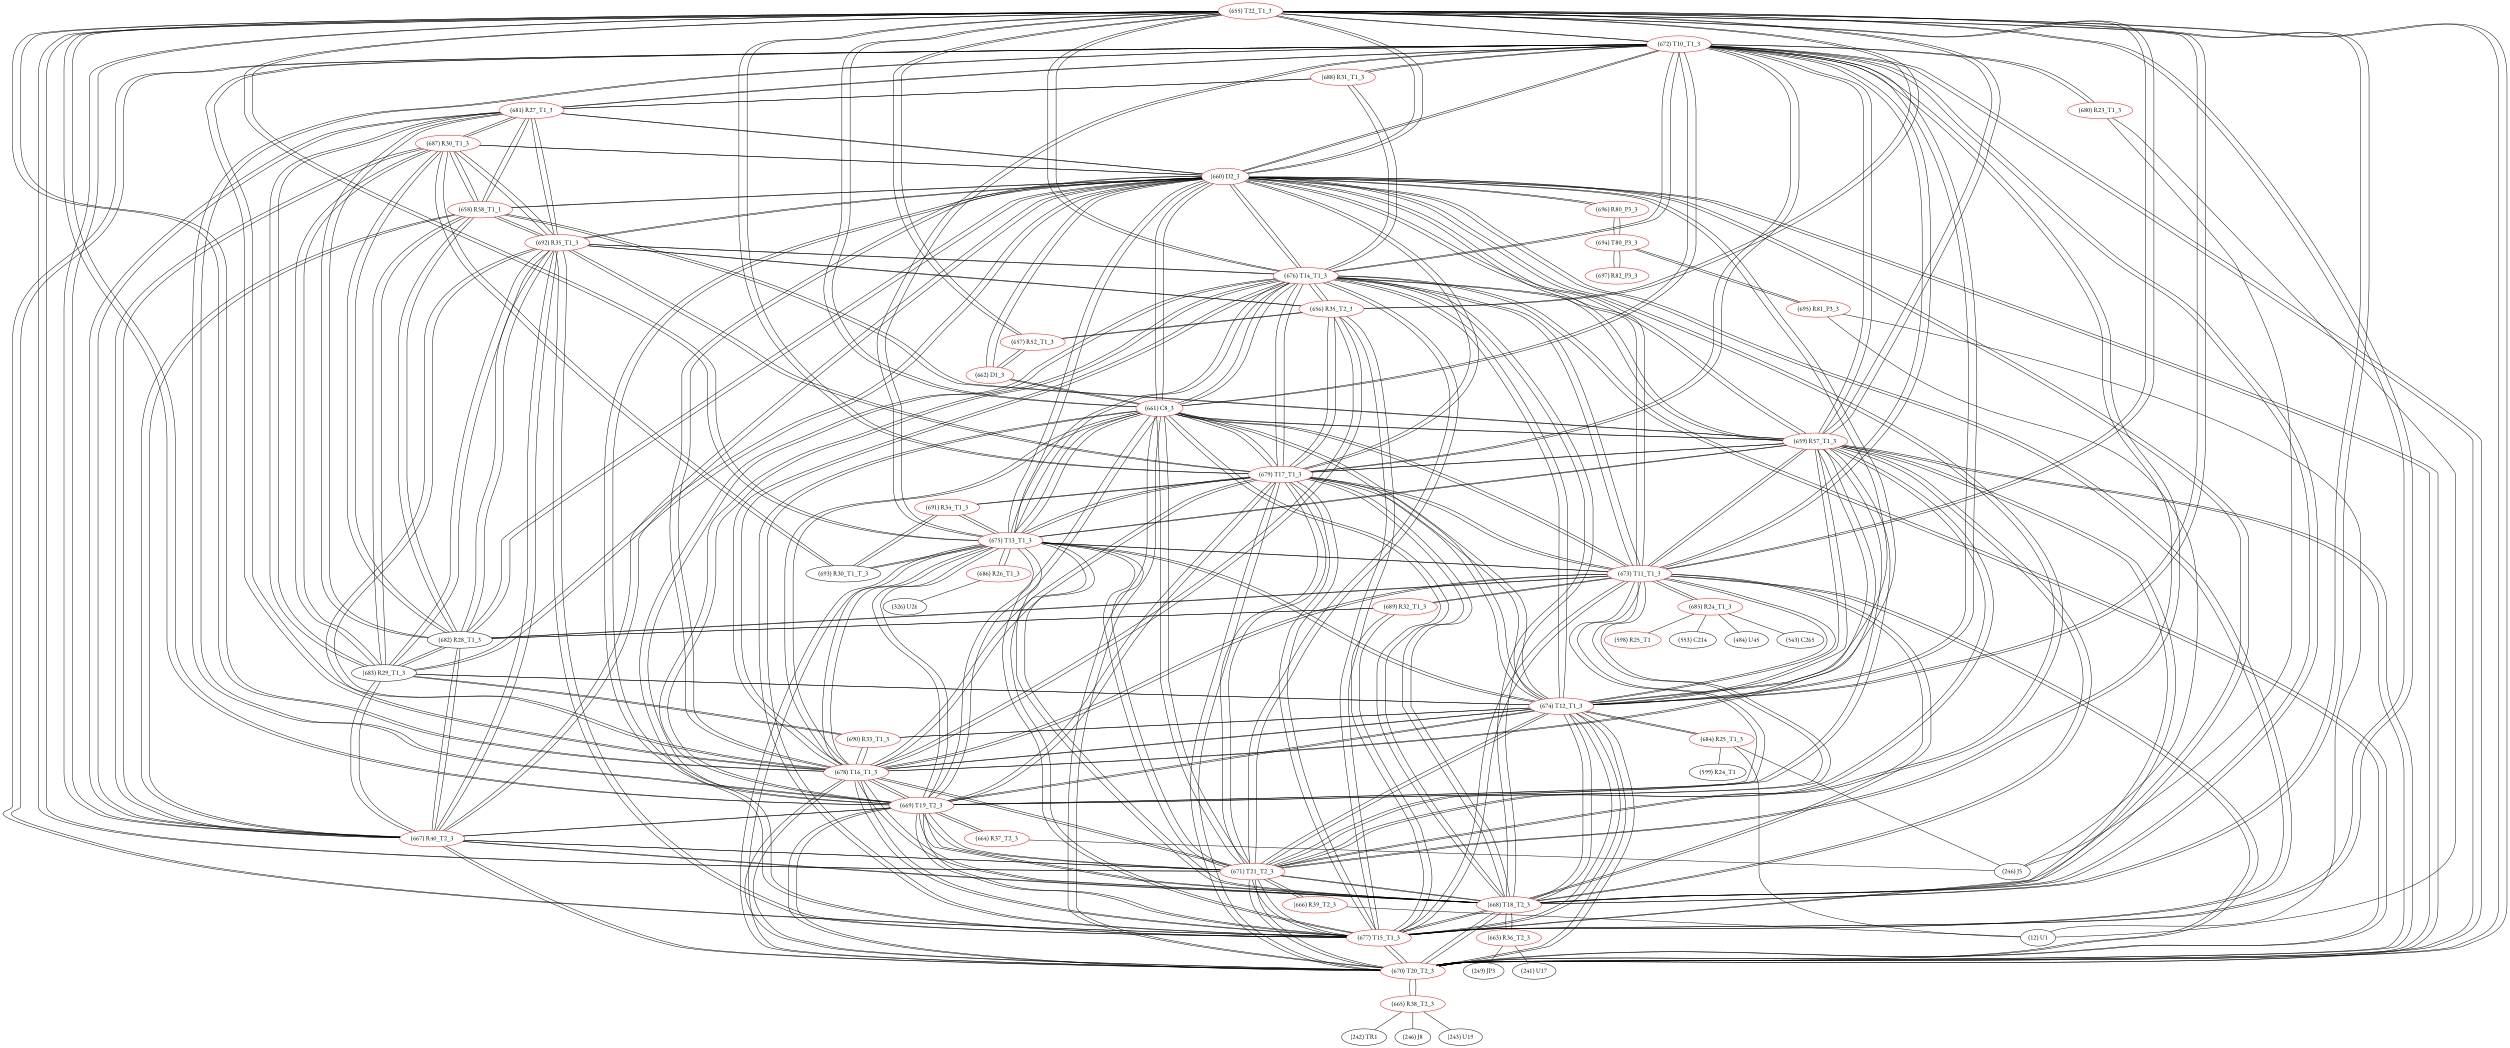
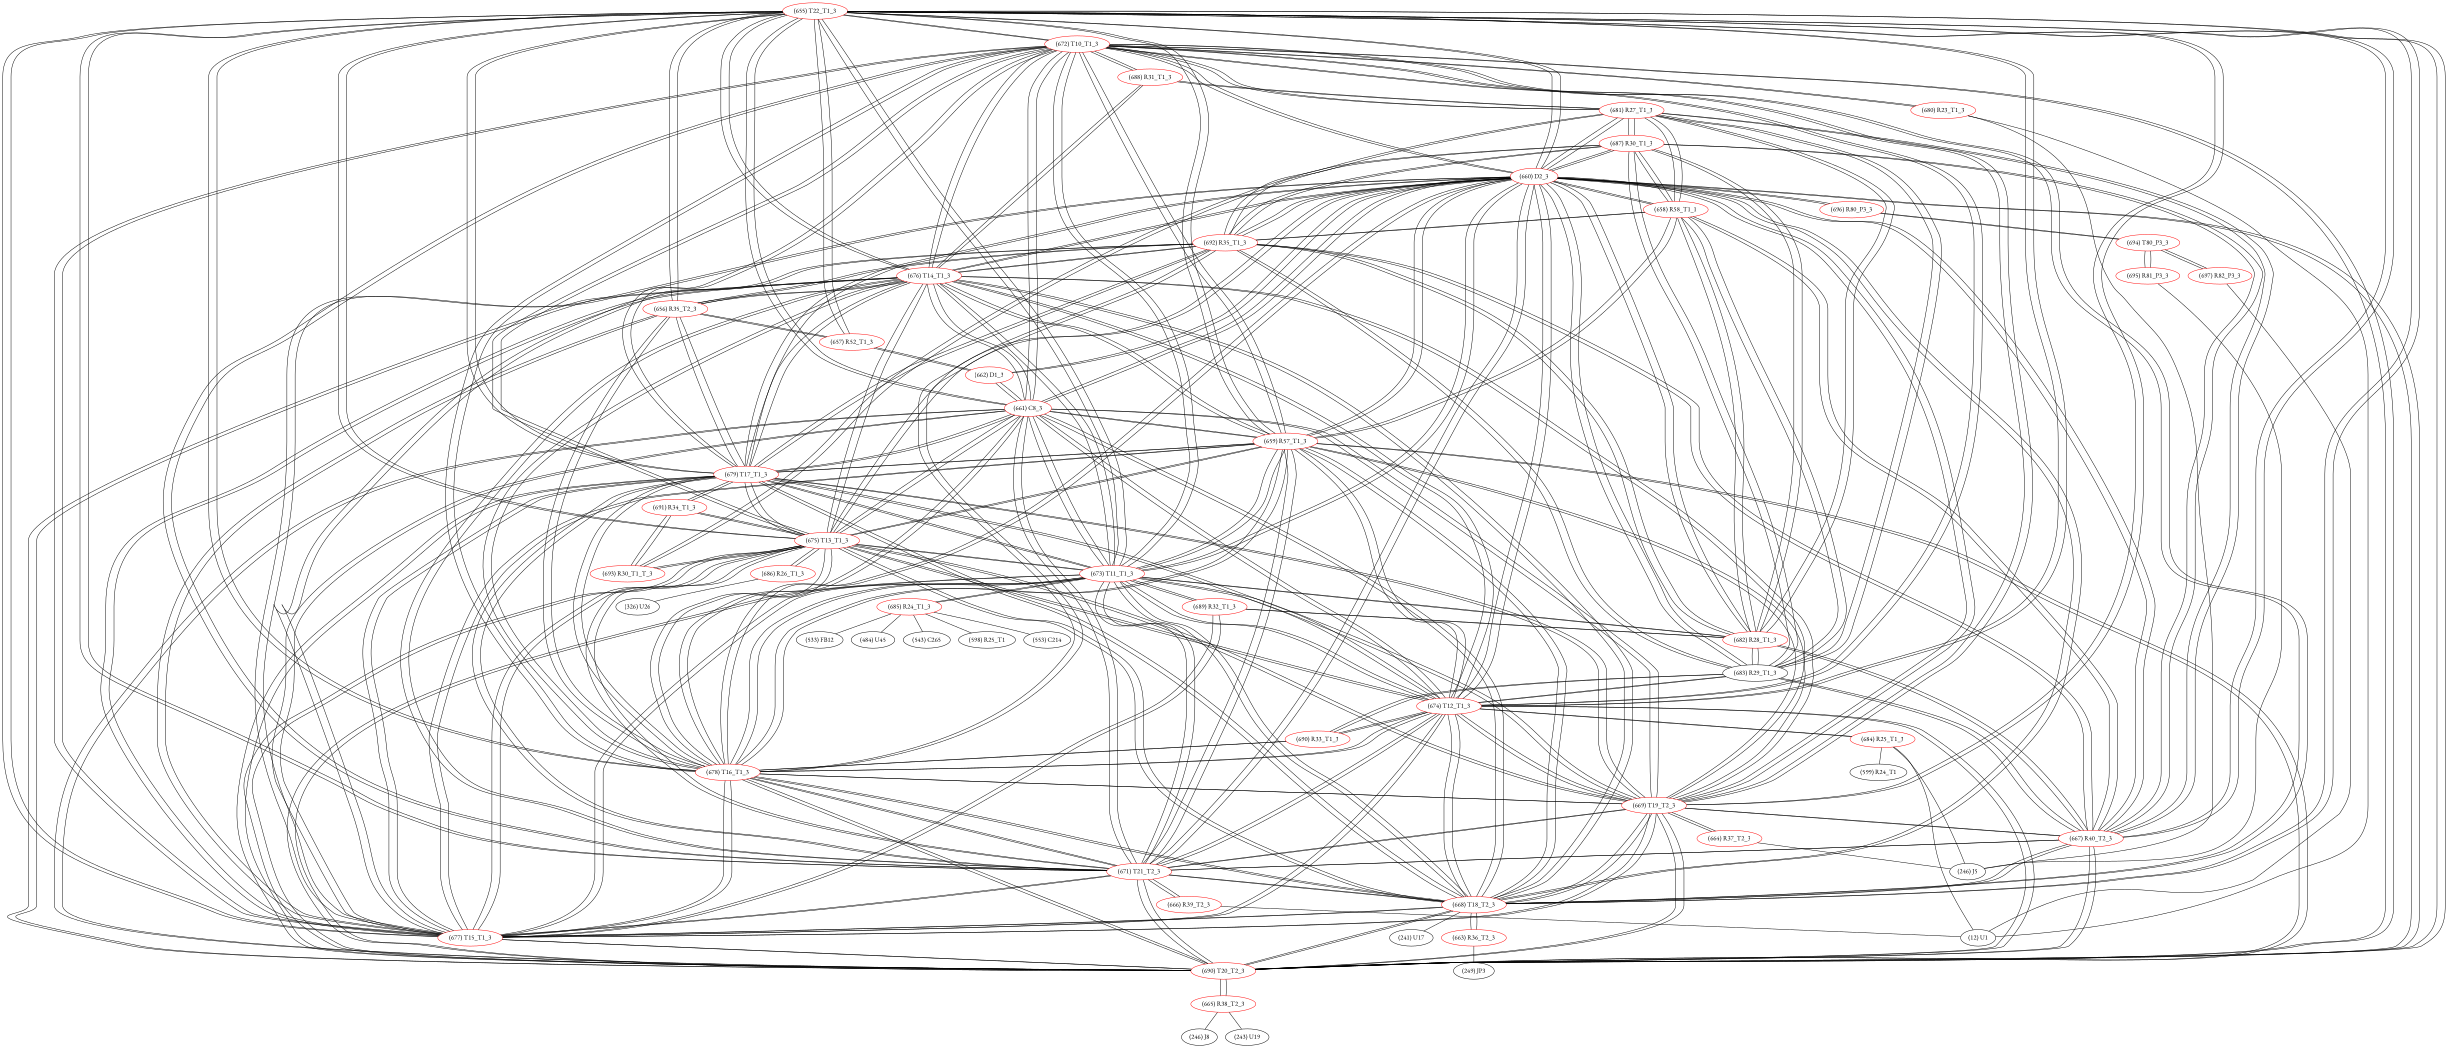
(2359, 535) -> (2351, 722)
(843, 574) -> (628, 574)
(460, 640) -> (1755, 640)
none -> (820, 640)
(1633, 640) -> (987, 640)
(1522, 954) -> (1440, 923)
(1413, 971) -> (1223, 971)
(1364, 1037) -> none
